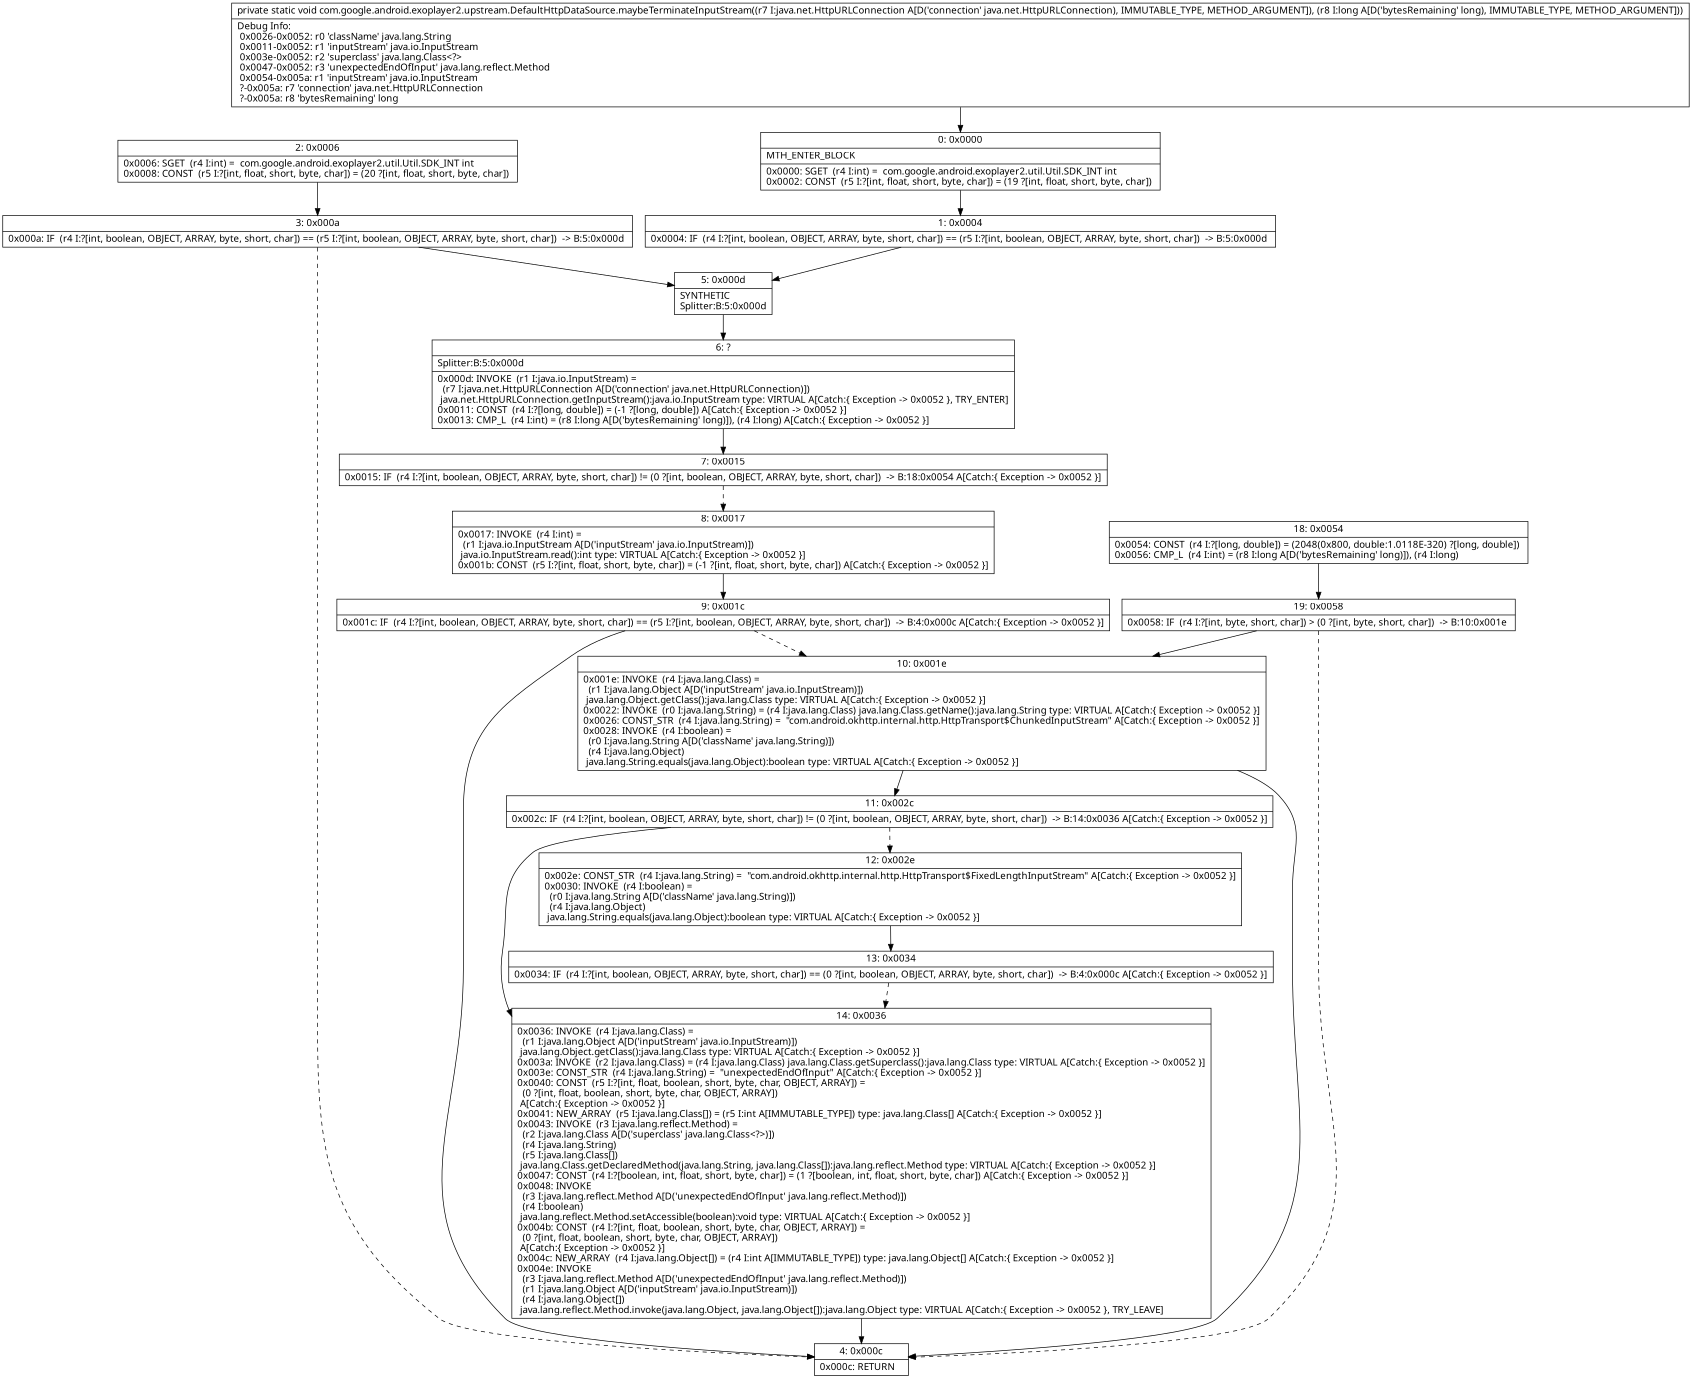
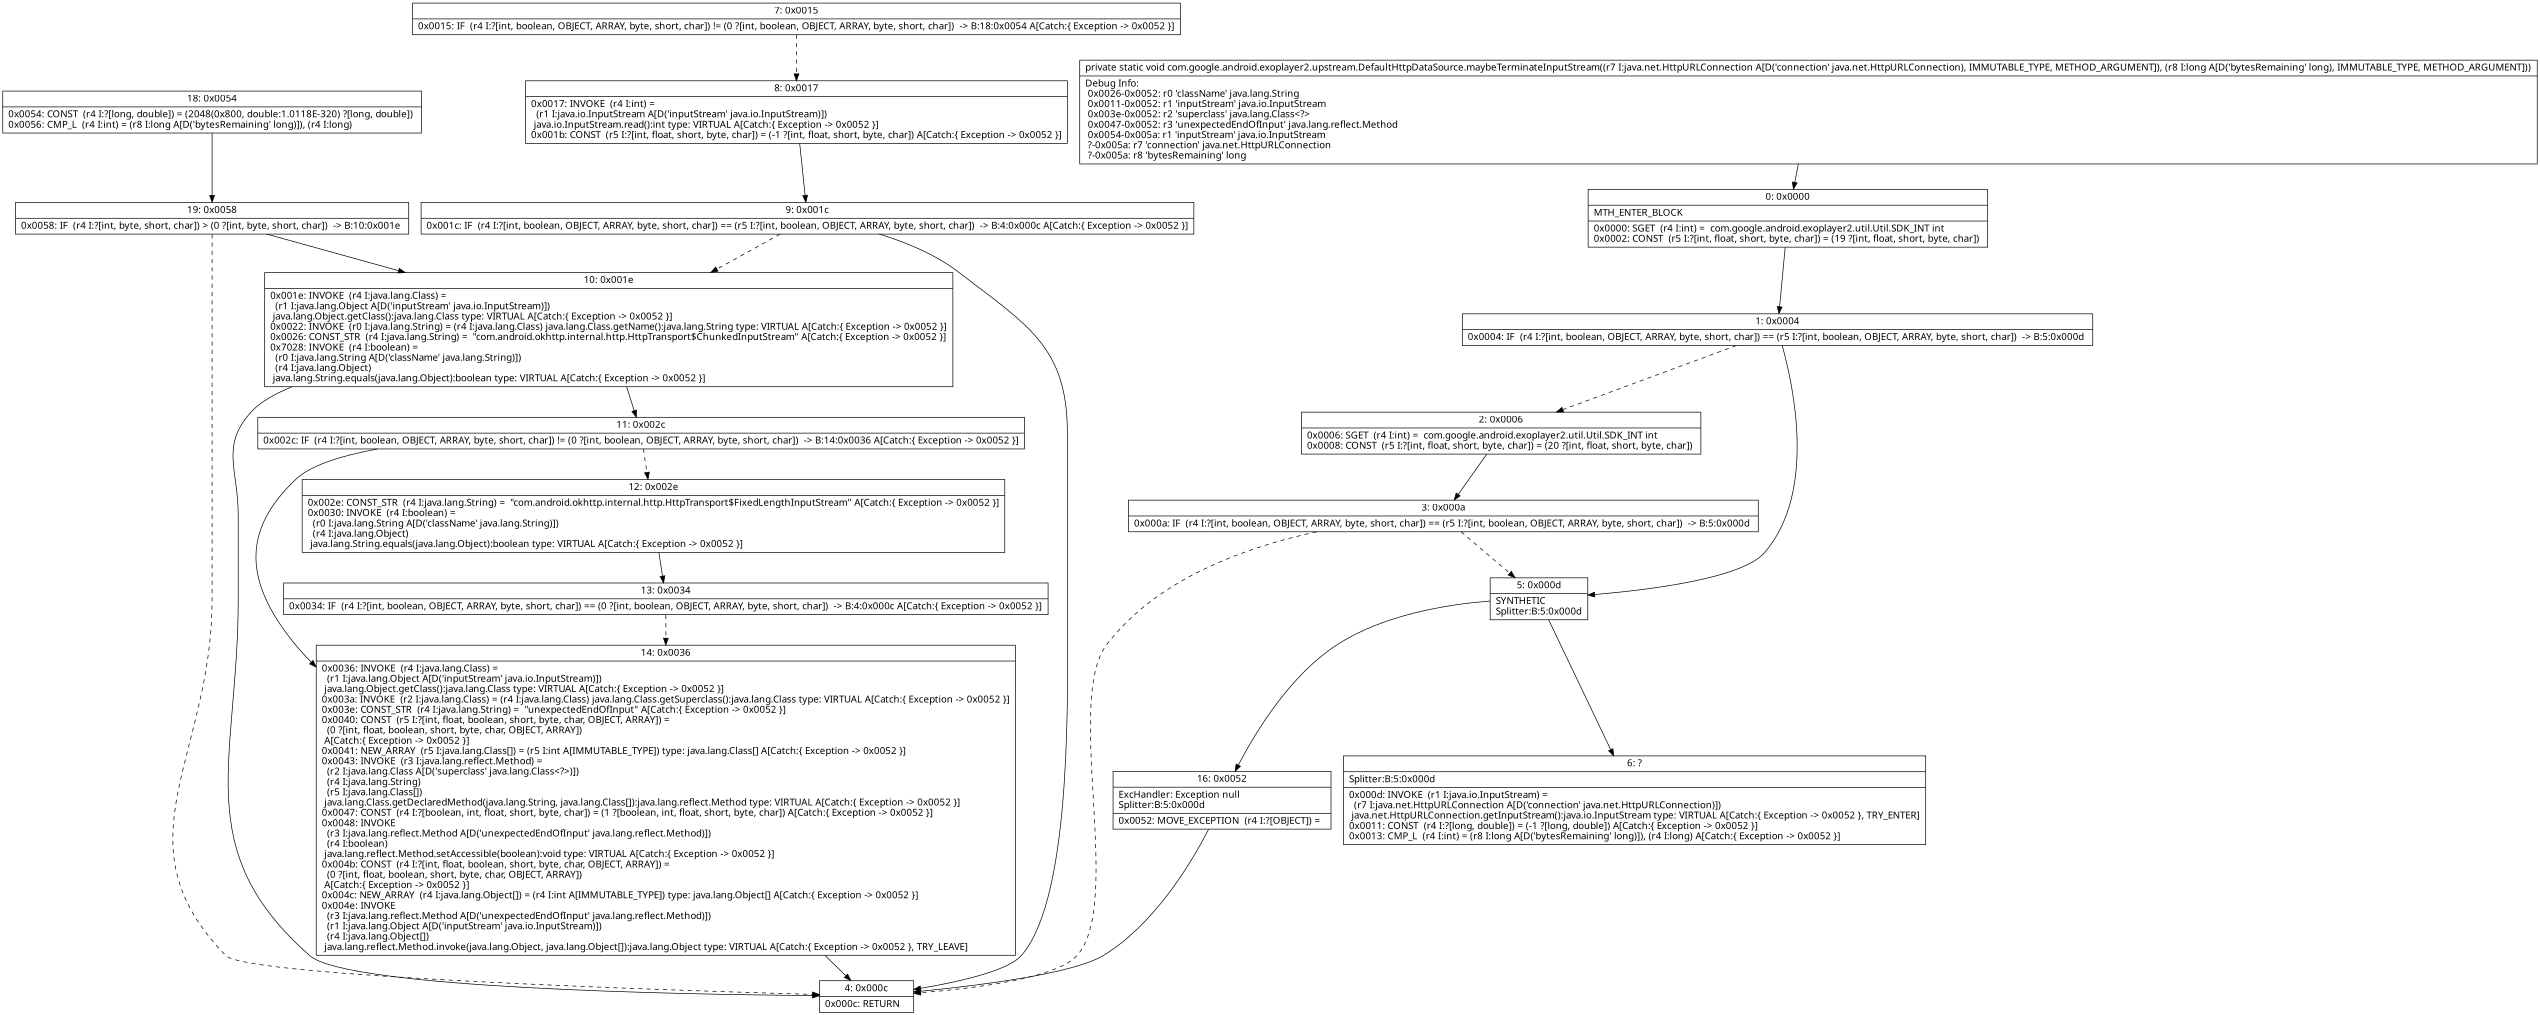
(543, 266) -> (1485, 553)
none -> (1650, 378)
(723, 438) -> none
(659, 731) -> (346, 348)
none -> (1222, 800)
